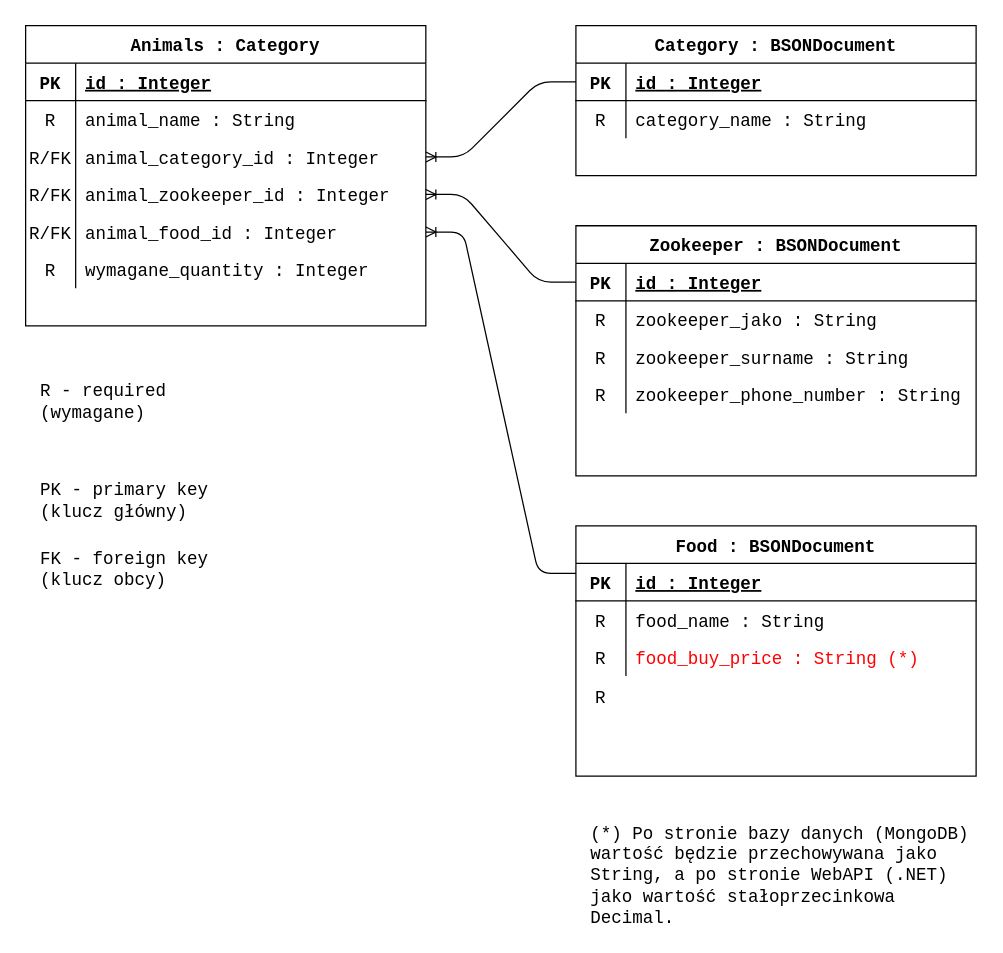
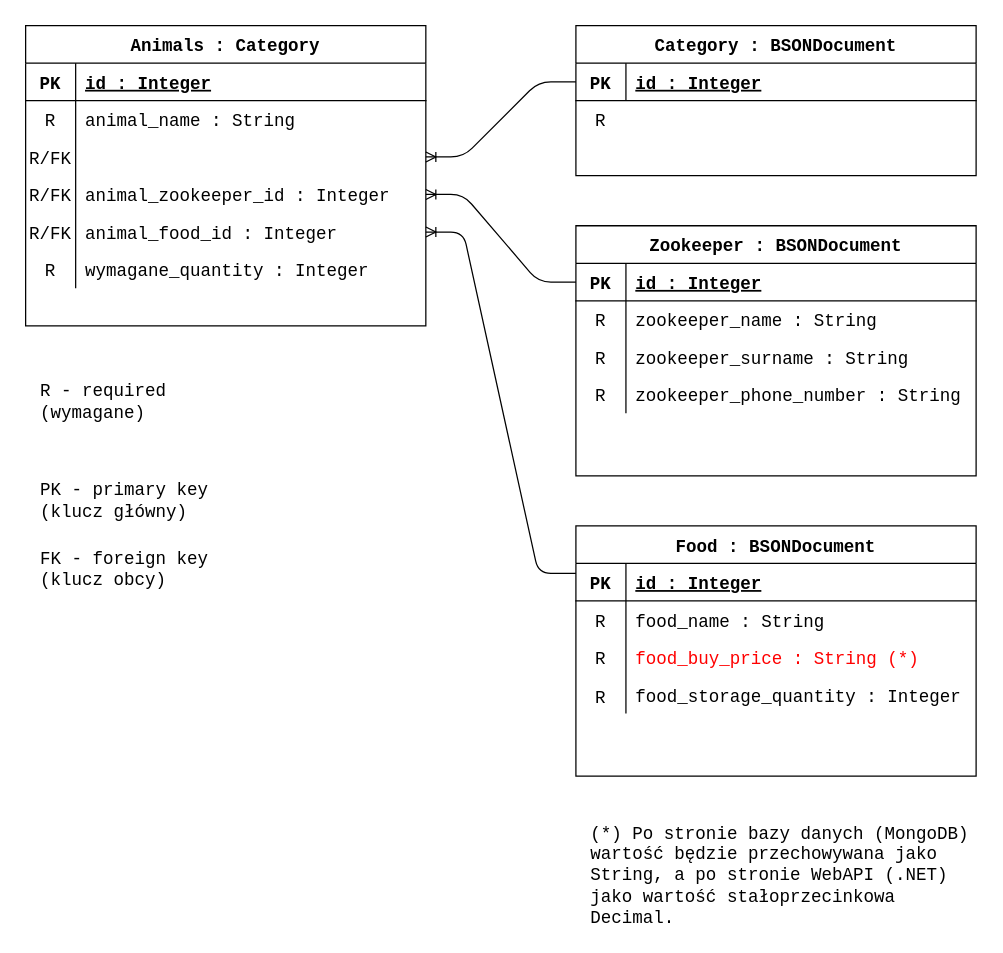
(801, 119) -> none
(251, 157) -> none
(739, 320) -> (739, 320)
none -> (801, 694)
